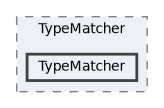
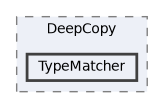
(82, 30) -> (82, 30)
